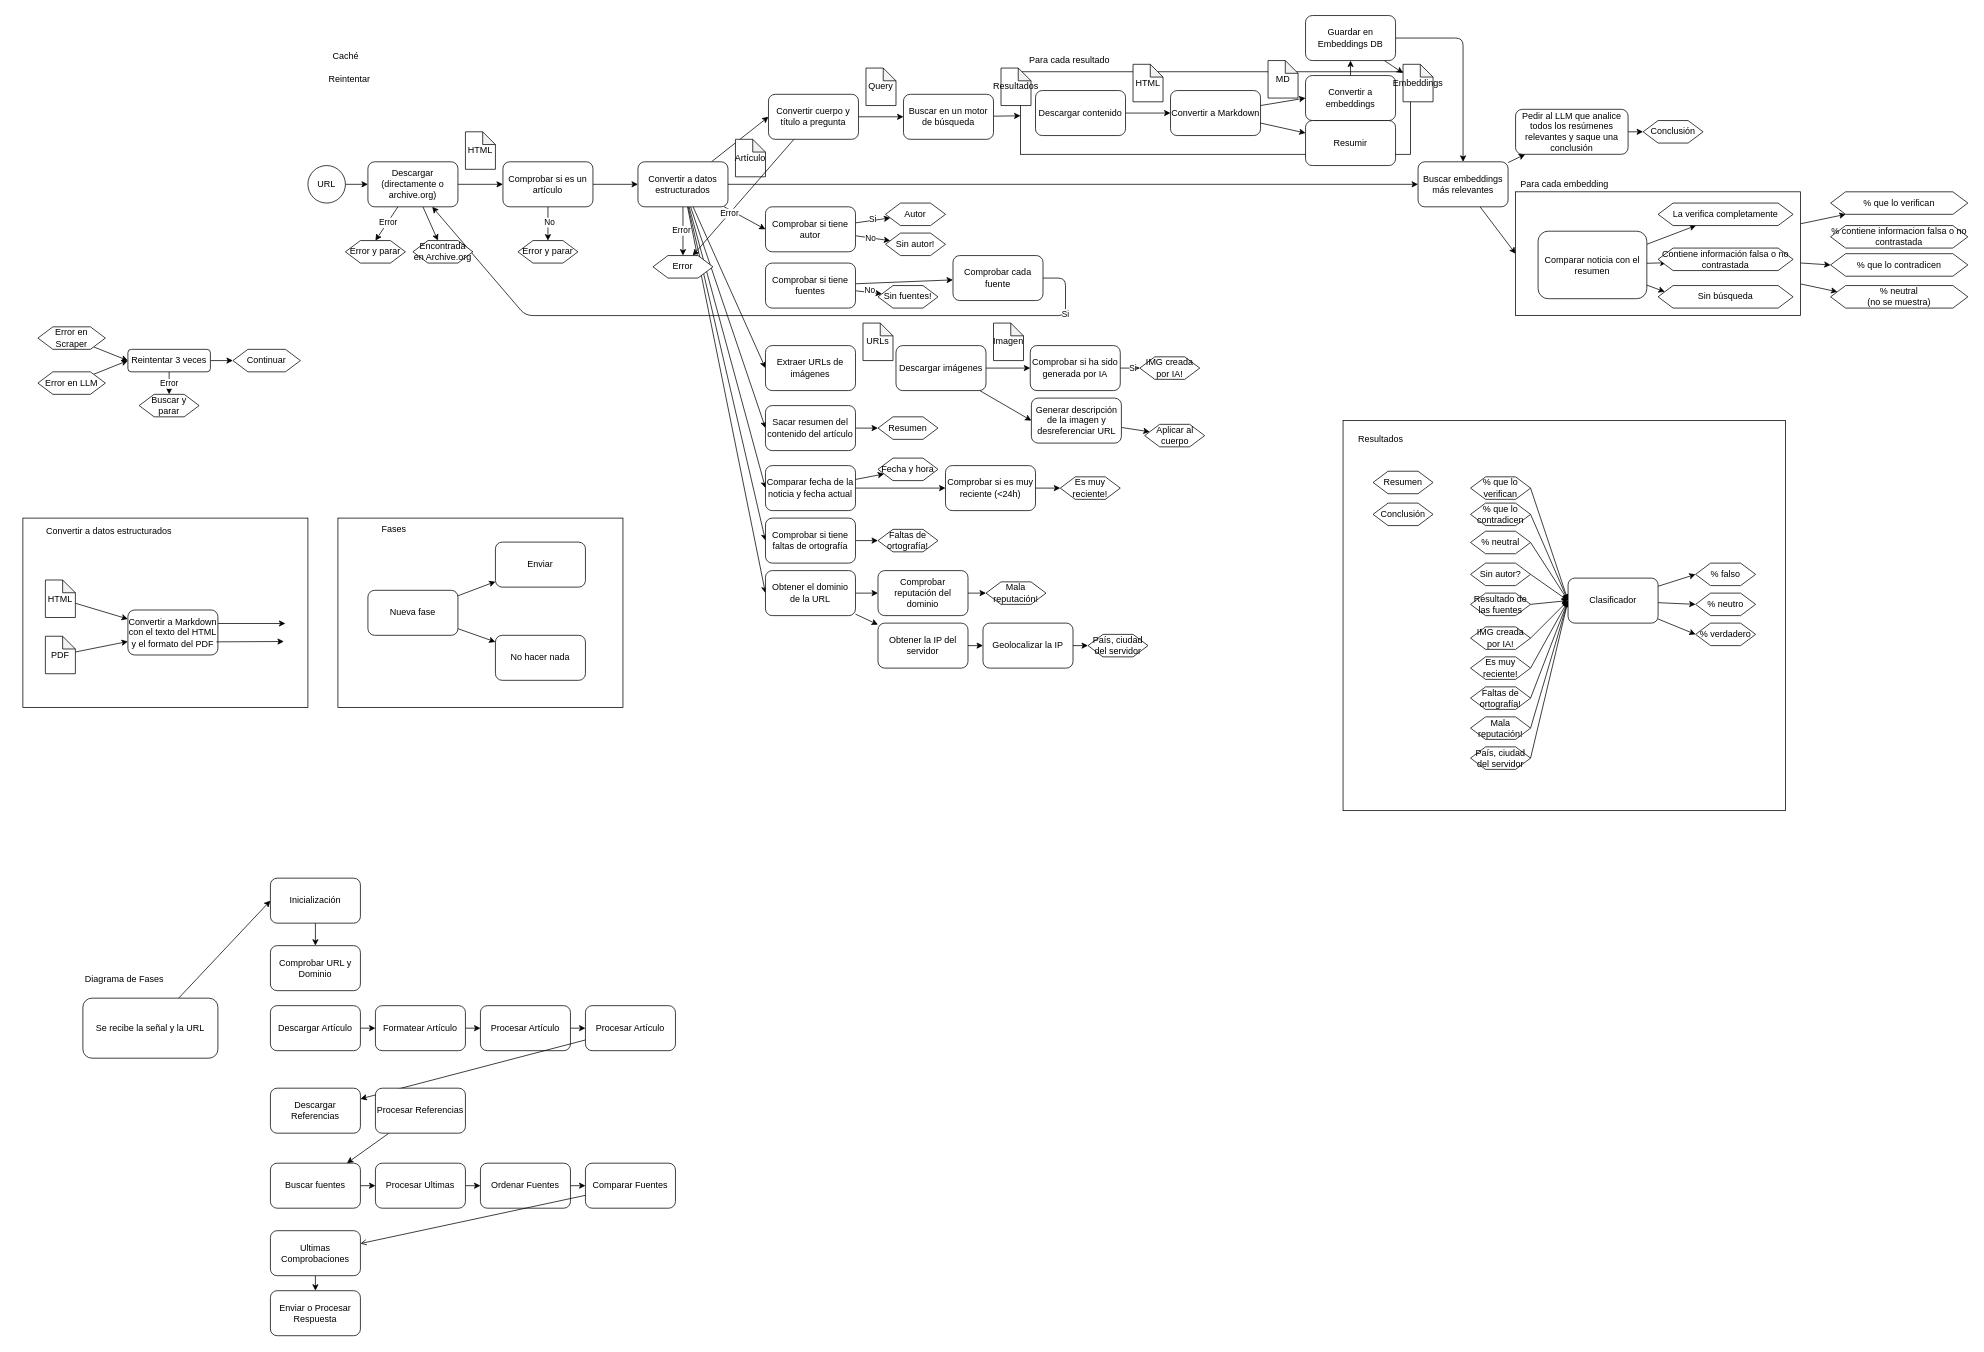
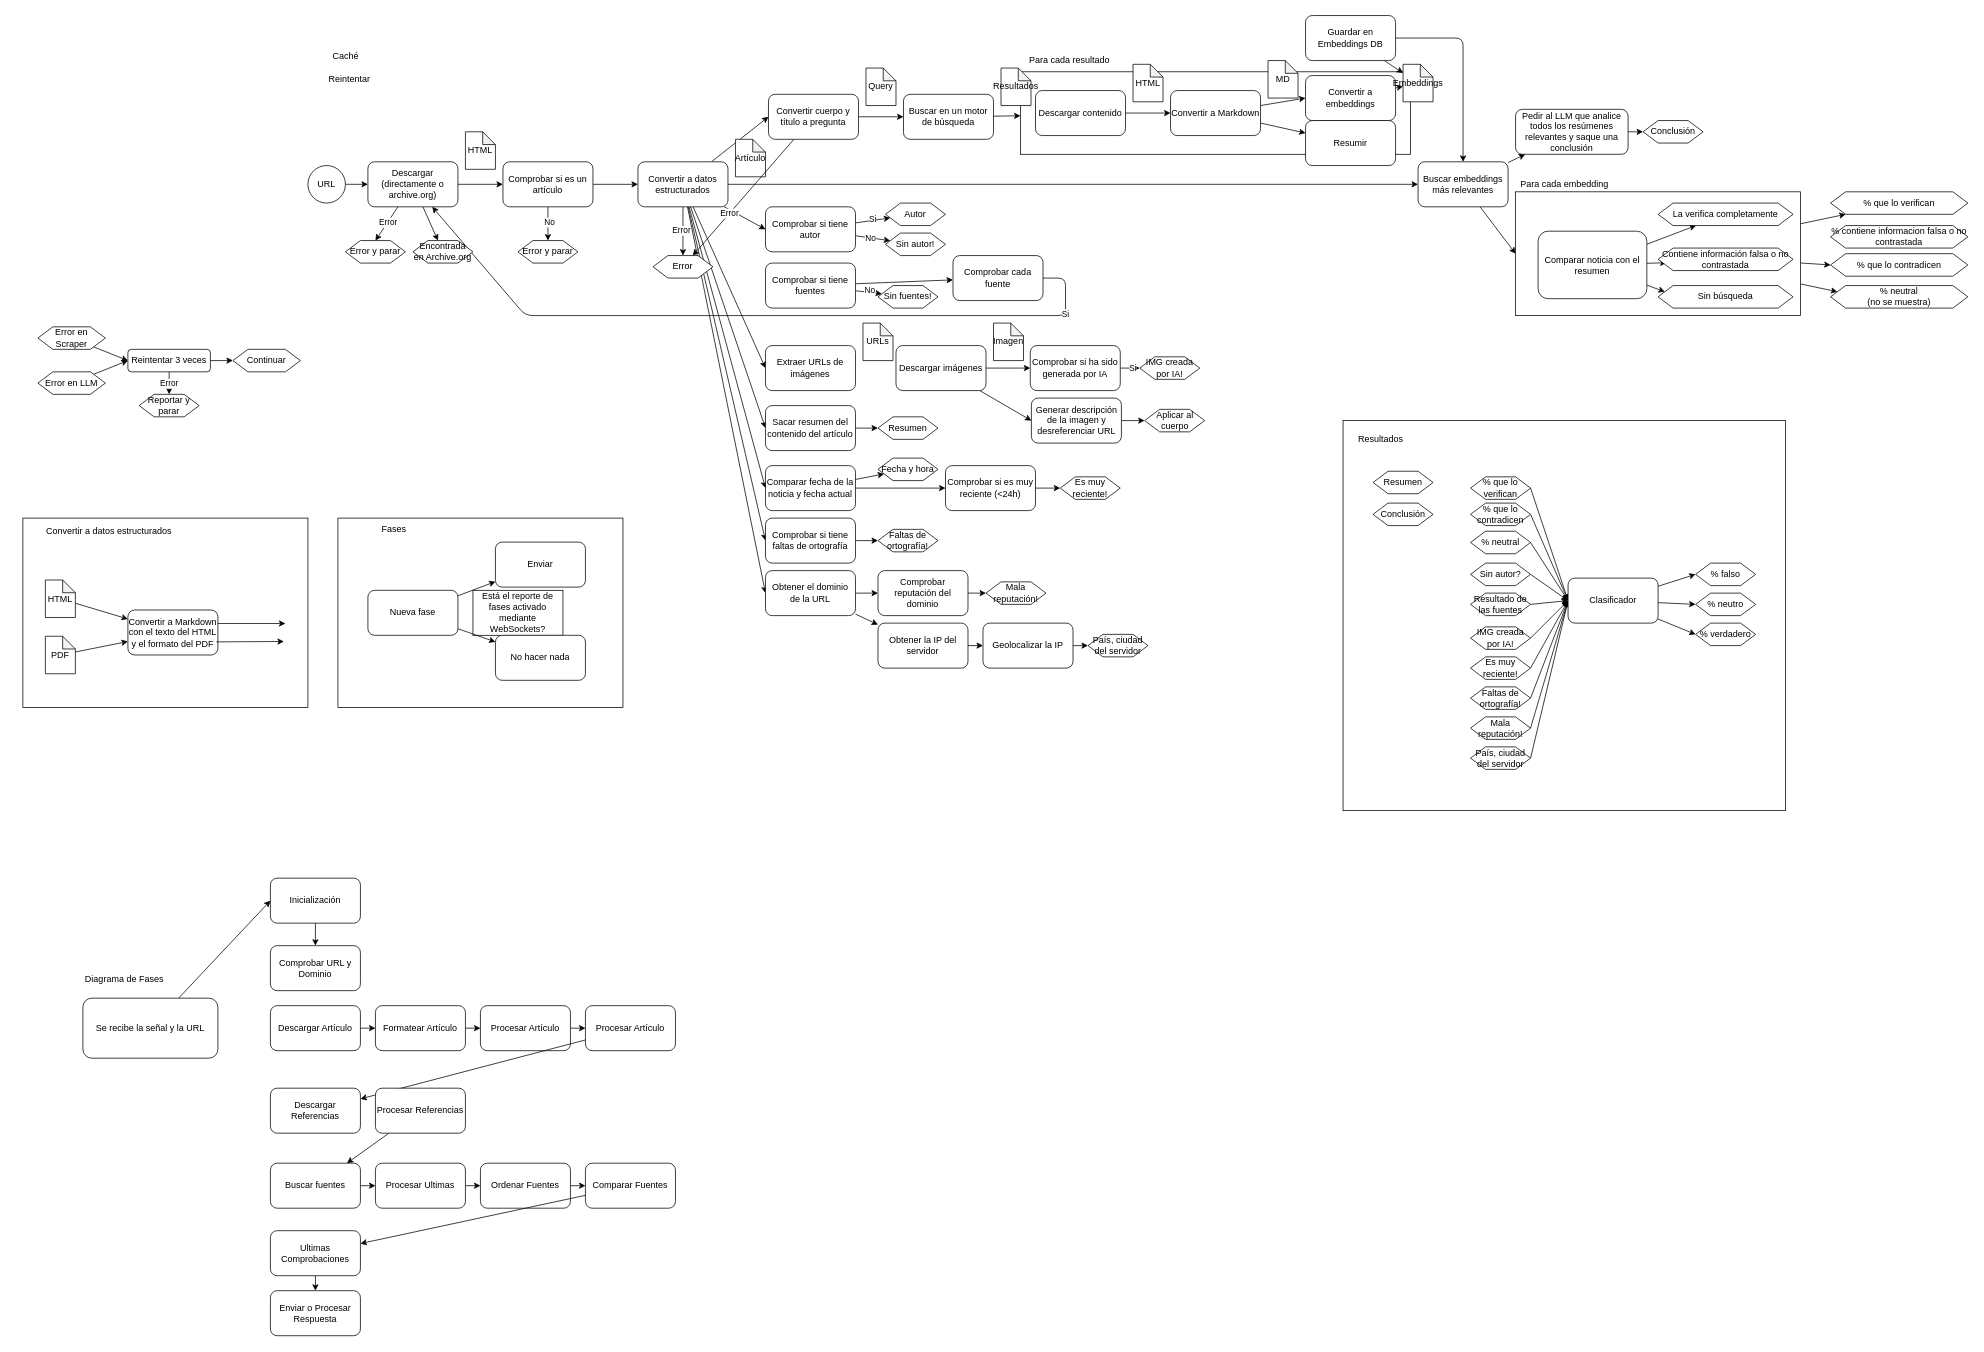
(1350, 70) -> (1397, 88)
(169, 405) -> (169, 405)
(1175, 435) -> (1175, 420)
none -> (518, 613)
(365, 1242) -> (366, 1242)
